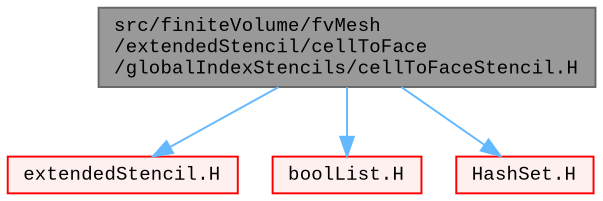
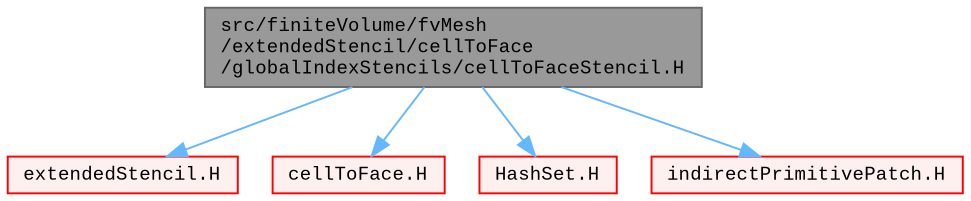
(347, 175) -> (359, 175)
none -> (807, 175)
